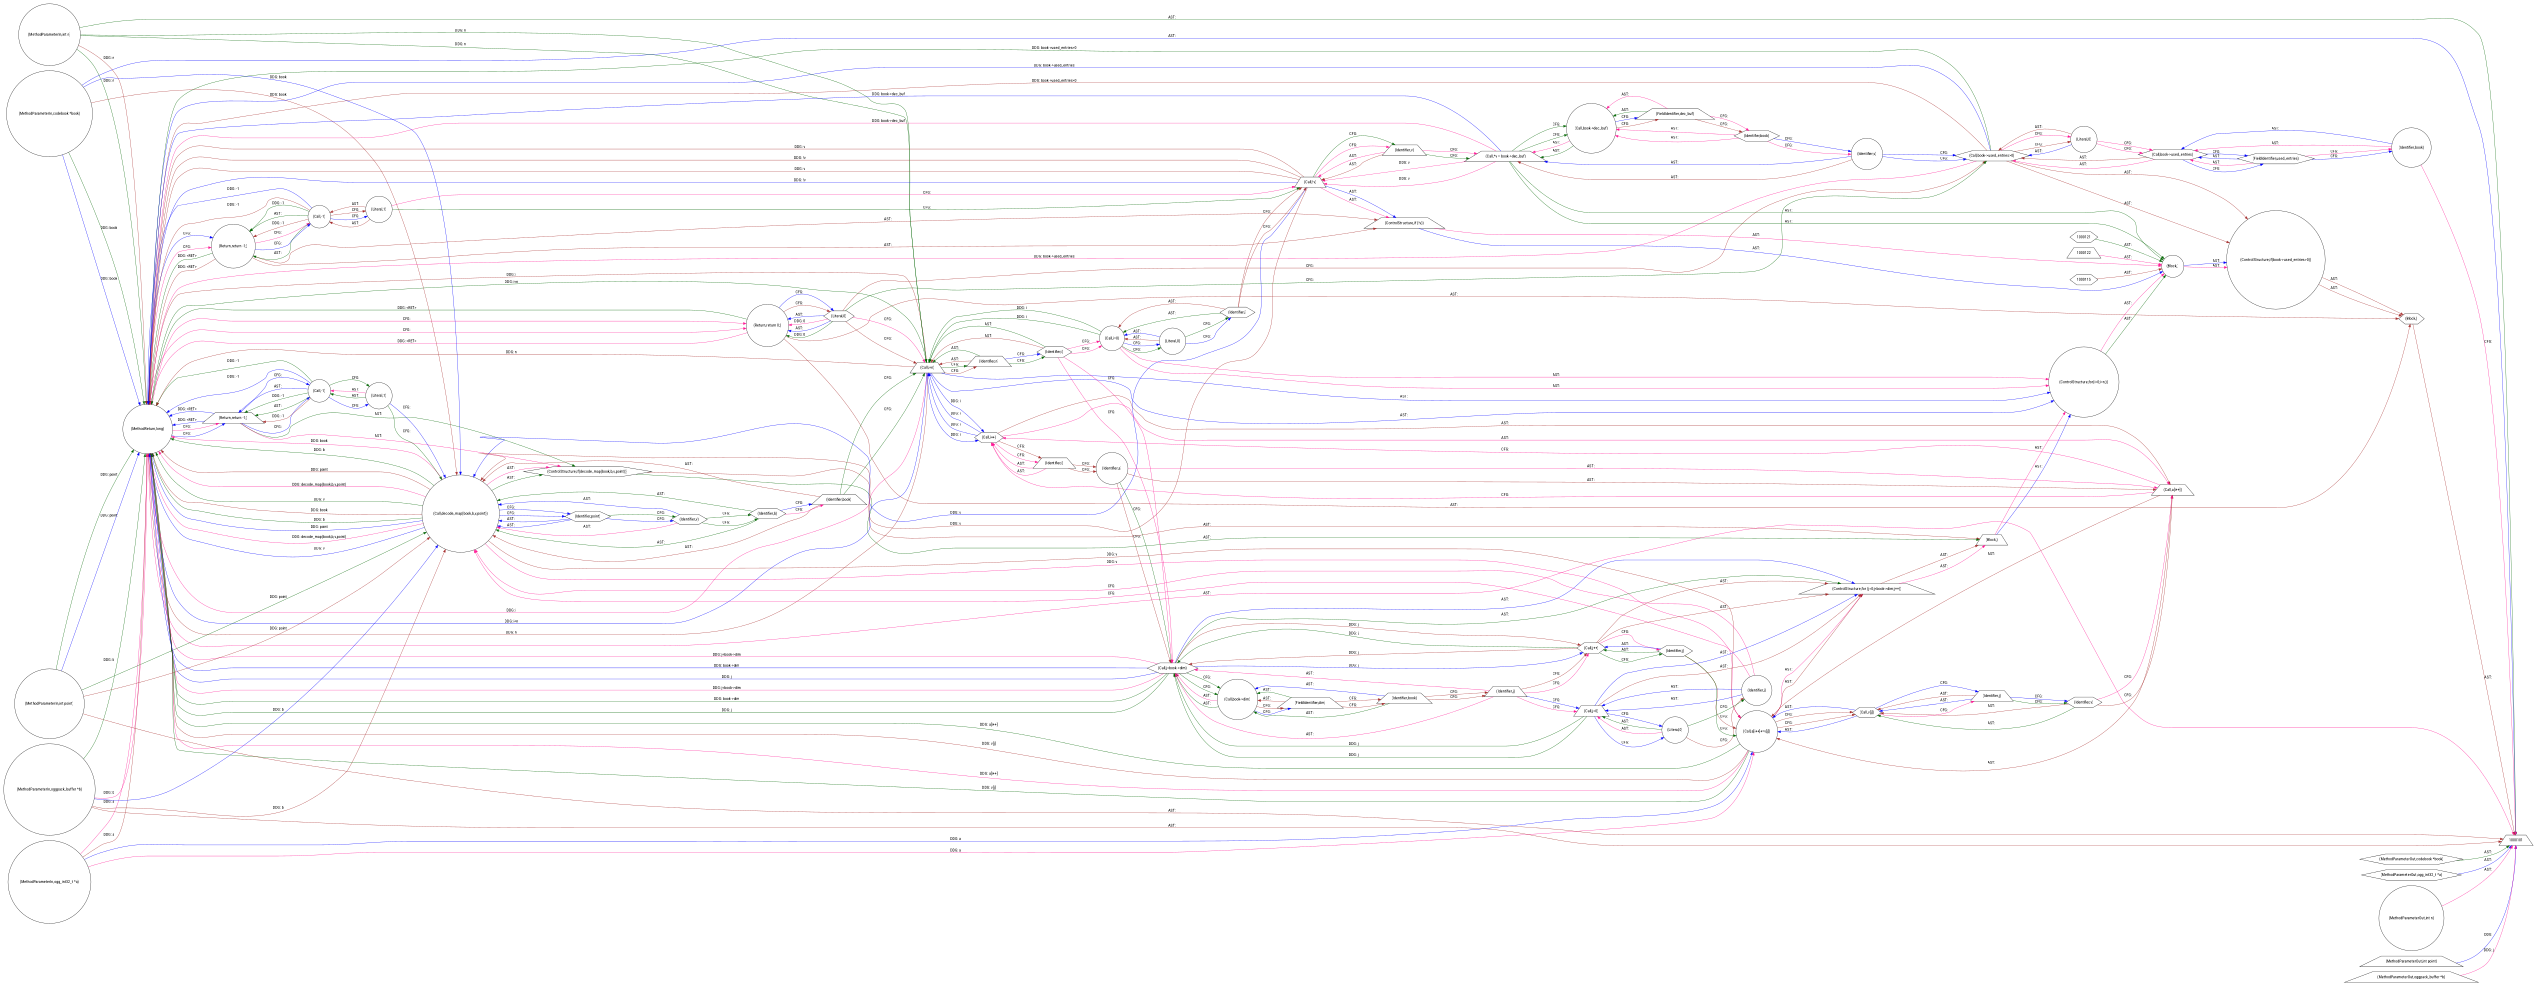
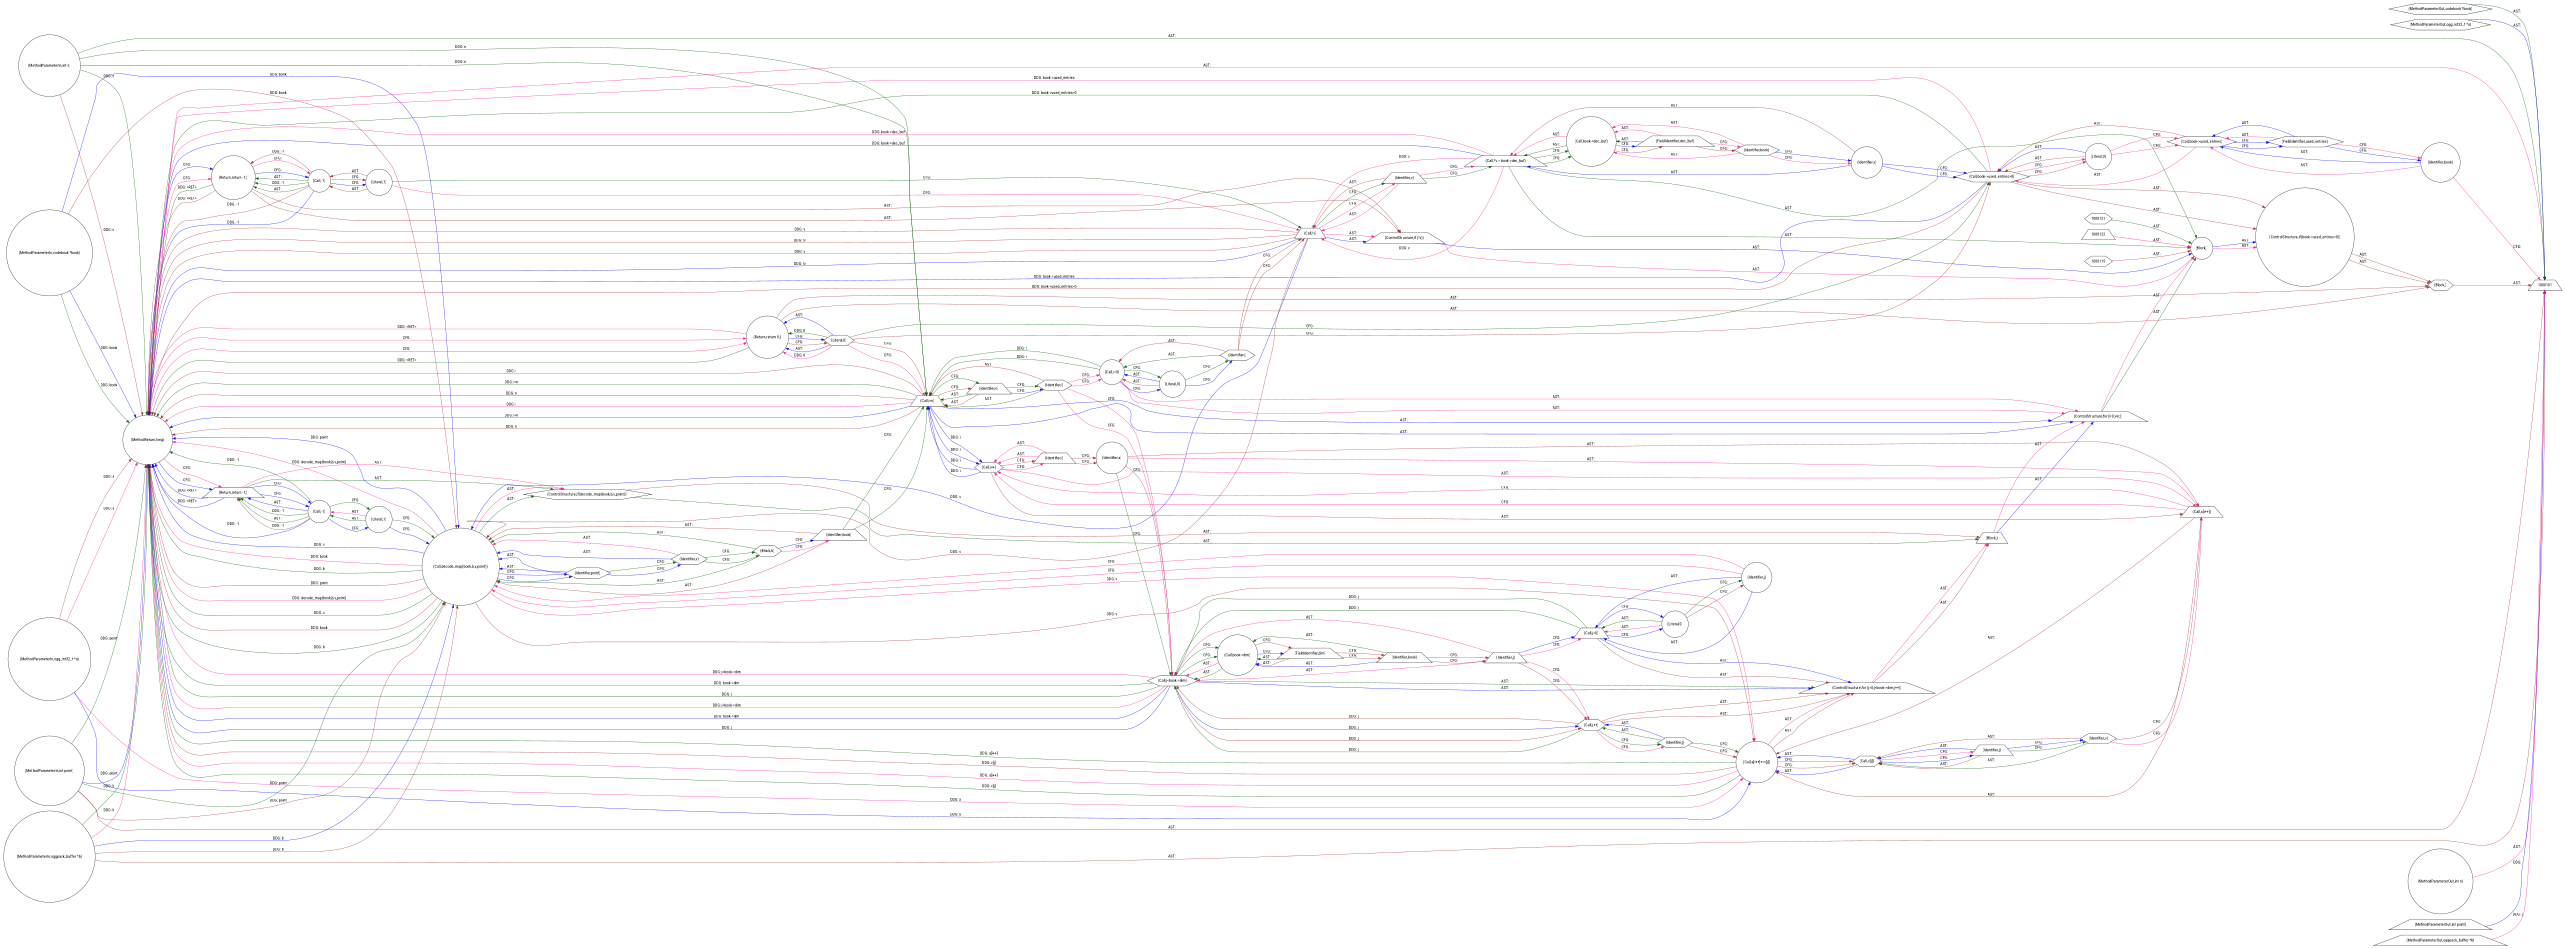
(1658, 38) -> none
(2084, 382) -> (2098, 416)
(767, 514) -> (767, 551)
